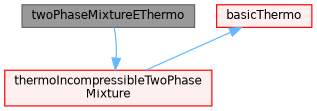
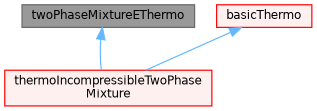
(116, 43) -> (100, 55)
